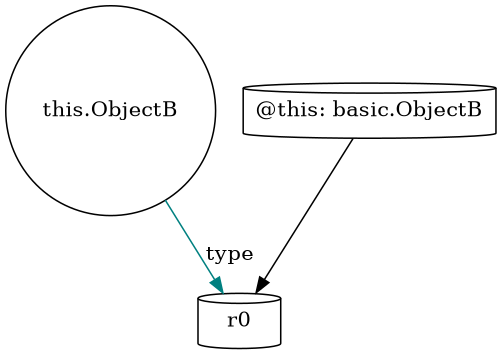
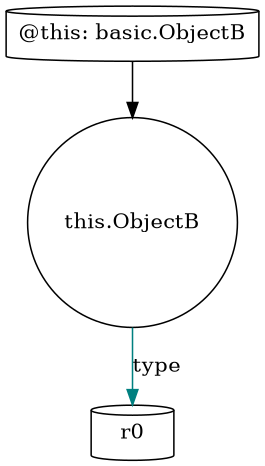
(309, 209) -> (133, 82)
